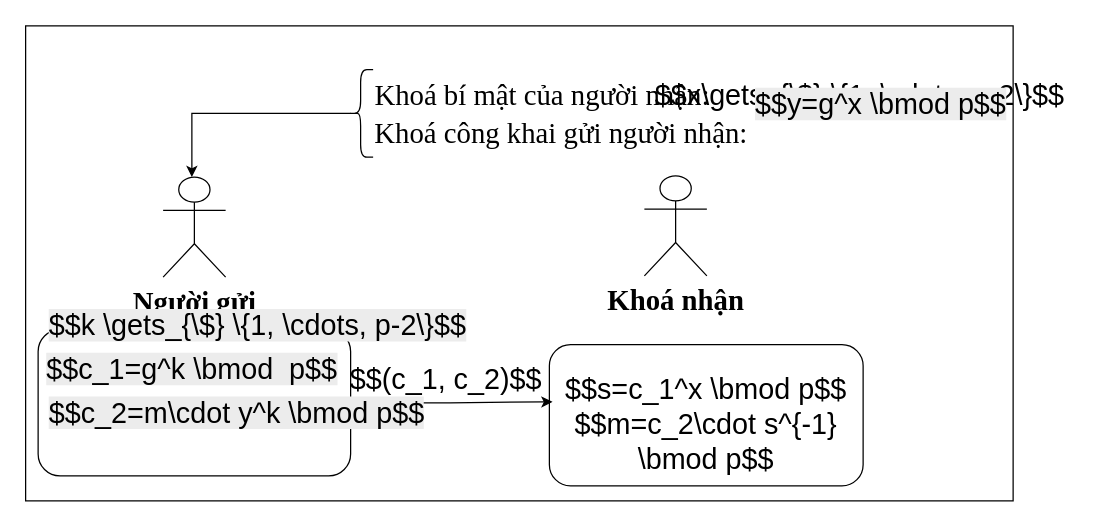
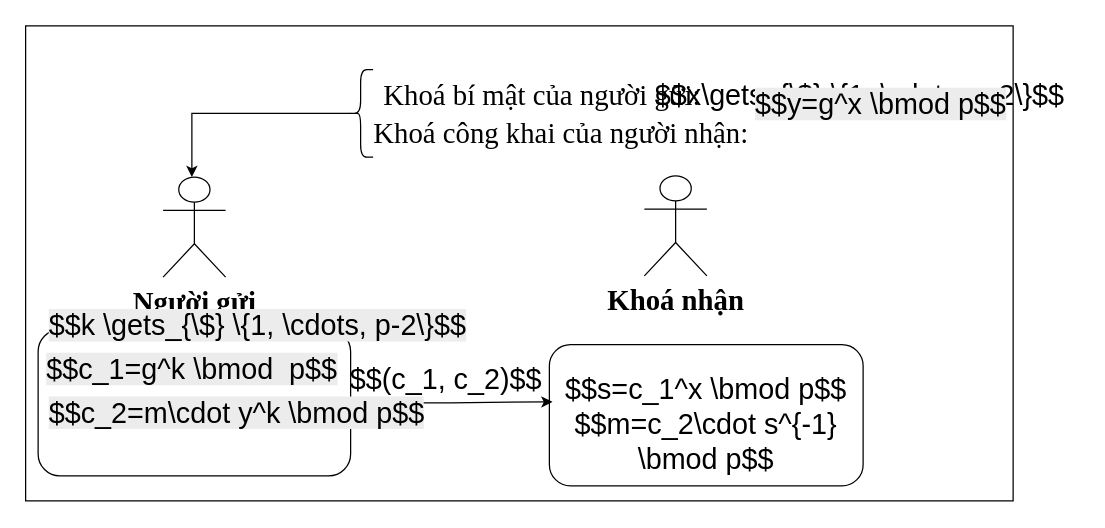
(543, 96) -> (543, 96)
(565, 133) -> (565, 133)
